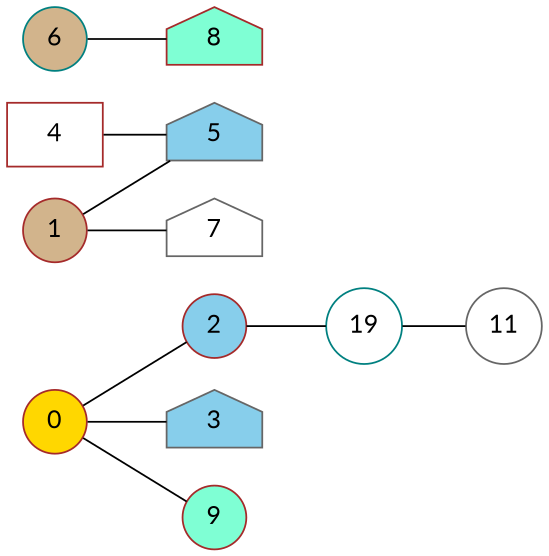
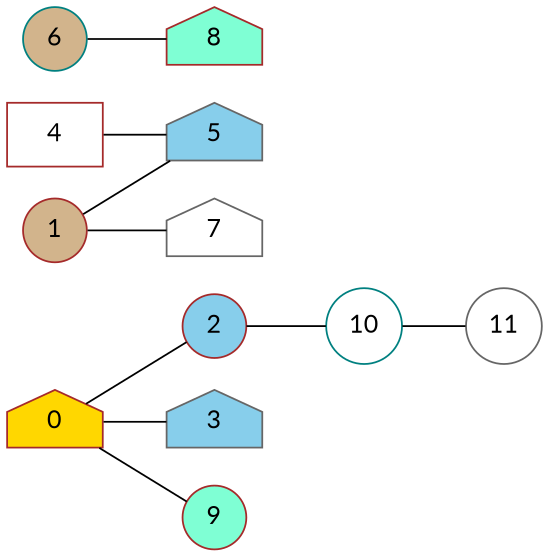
(364, 326) -> (364, 326)
(55, 422) -> (55, 422)
